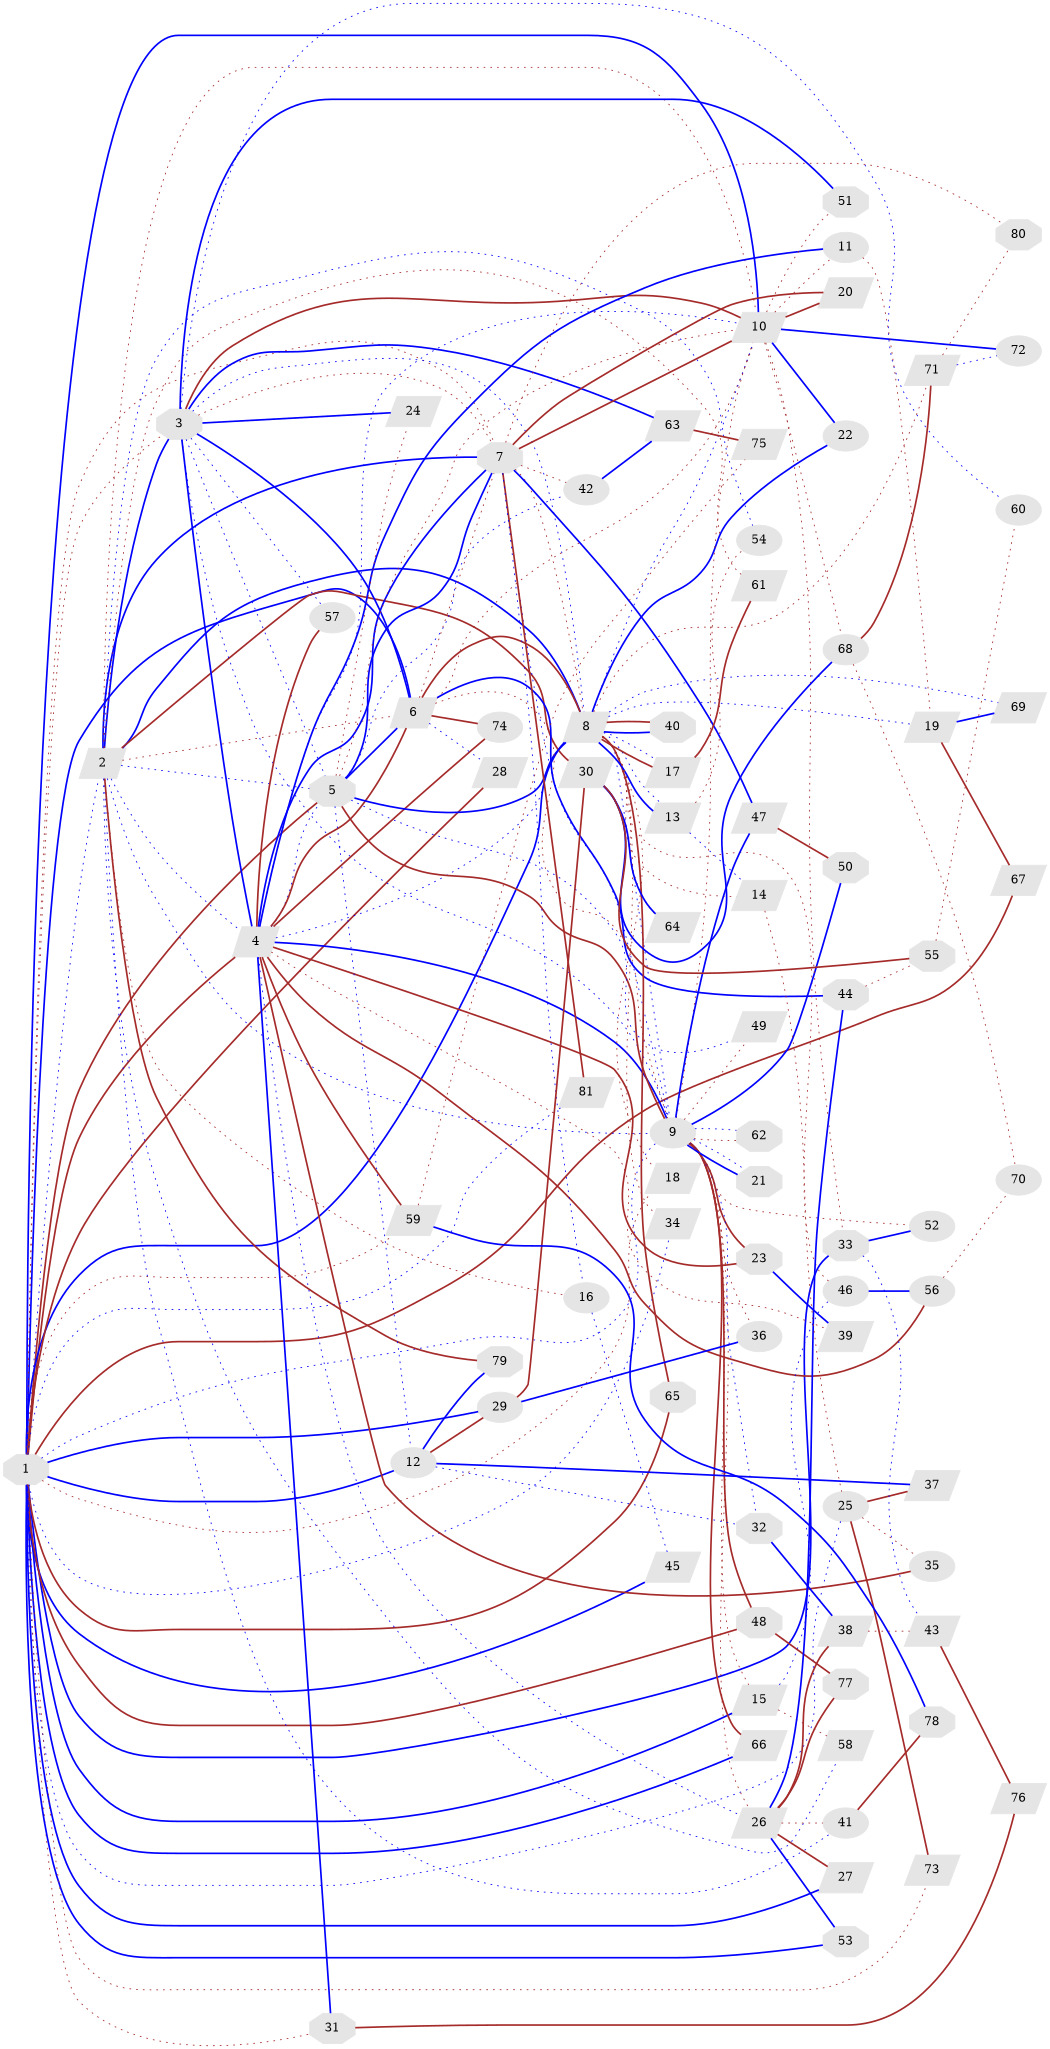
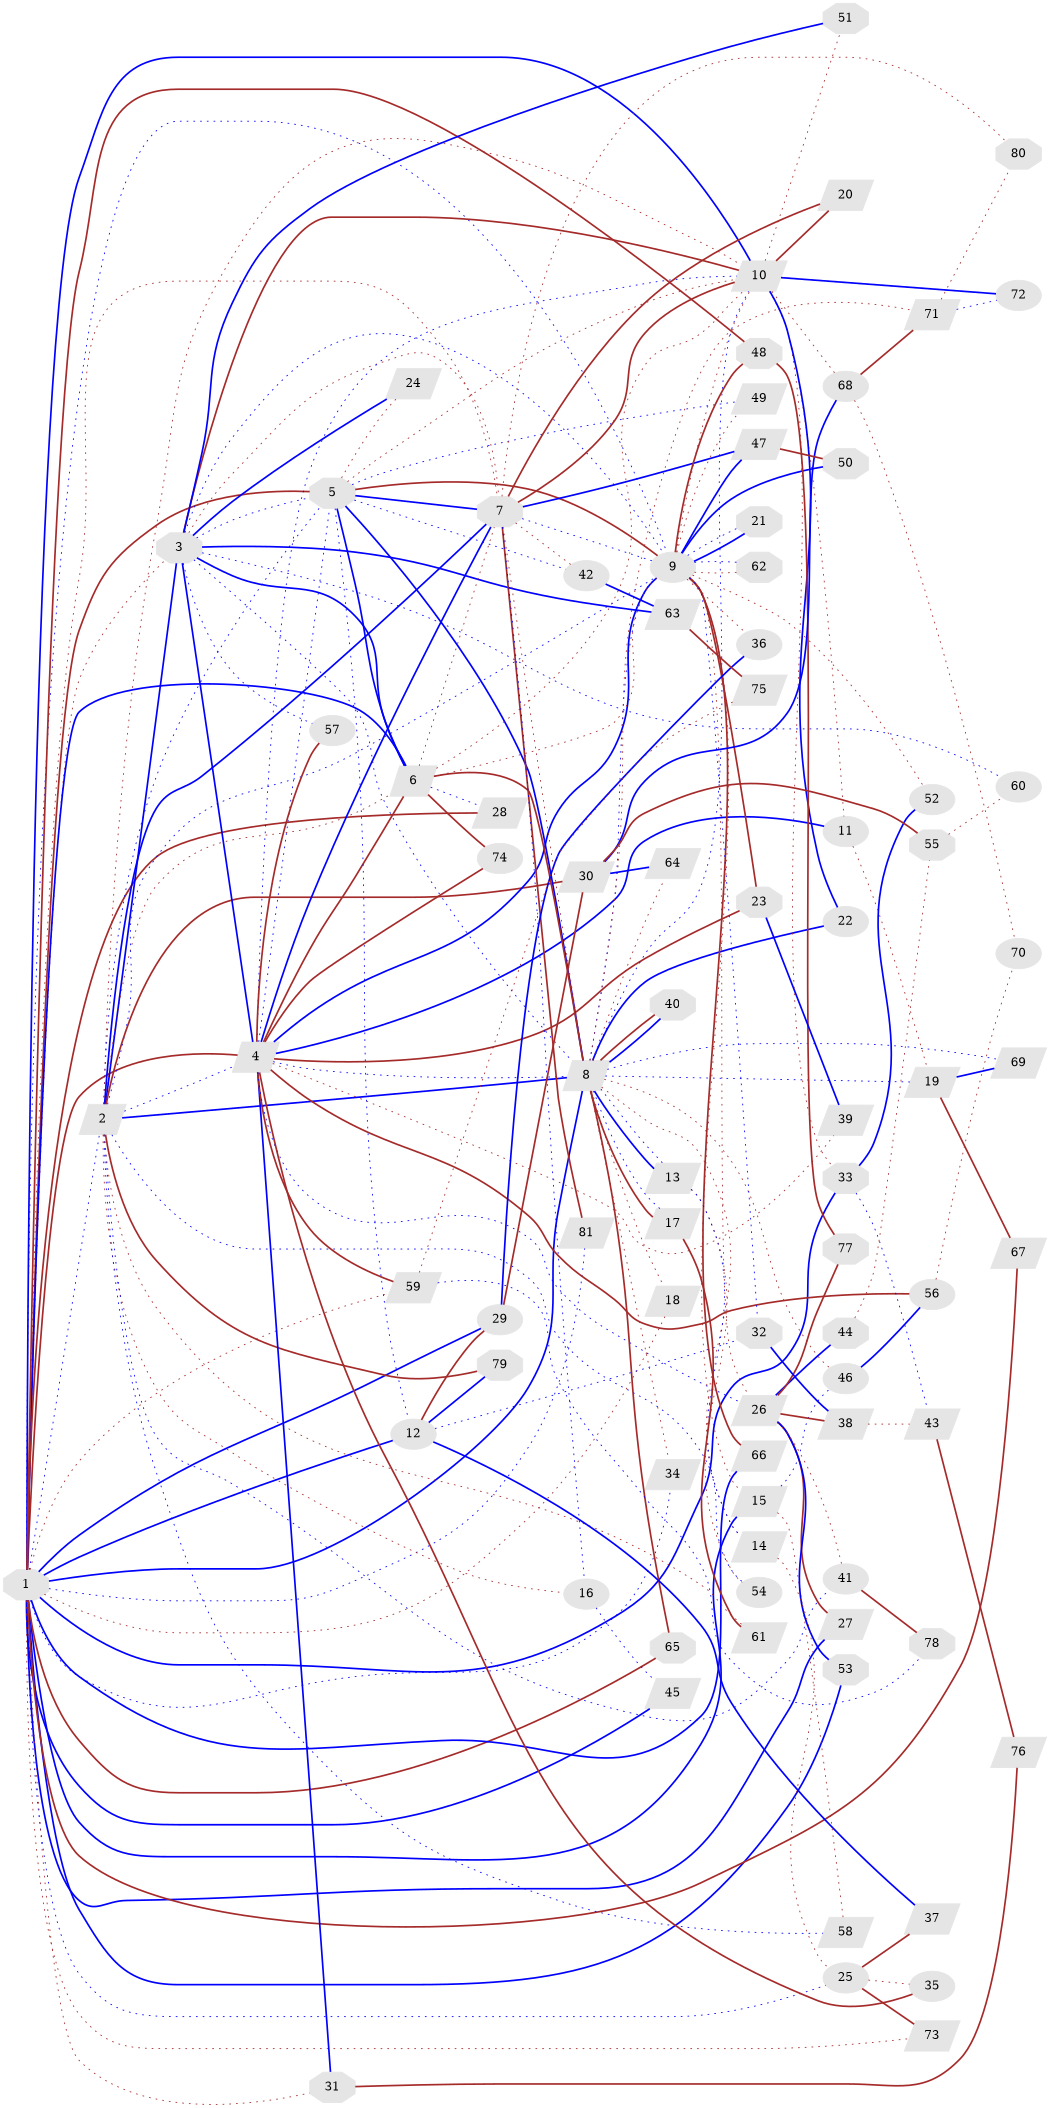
(659, 984) -> none
(669, 1445) -> (670, 1525)
